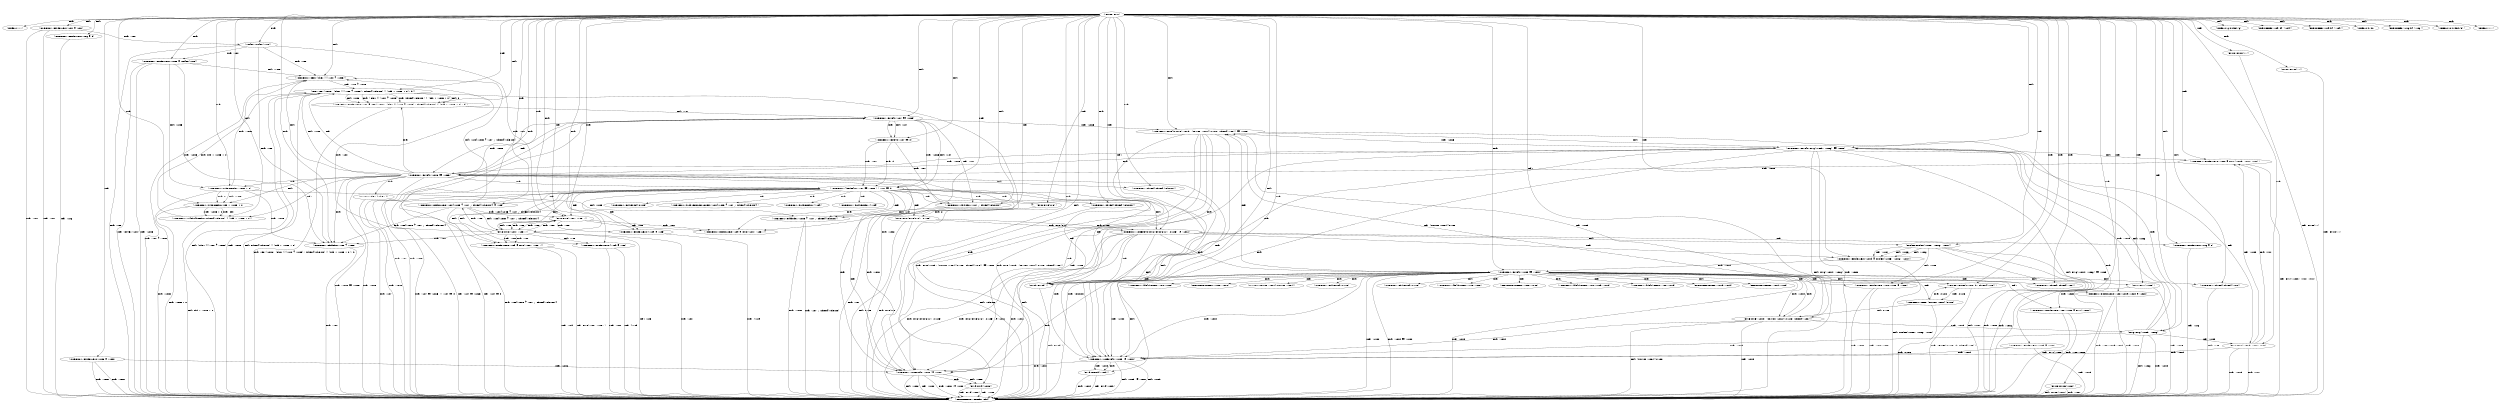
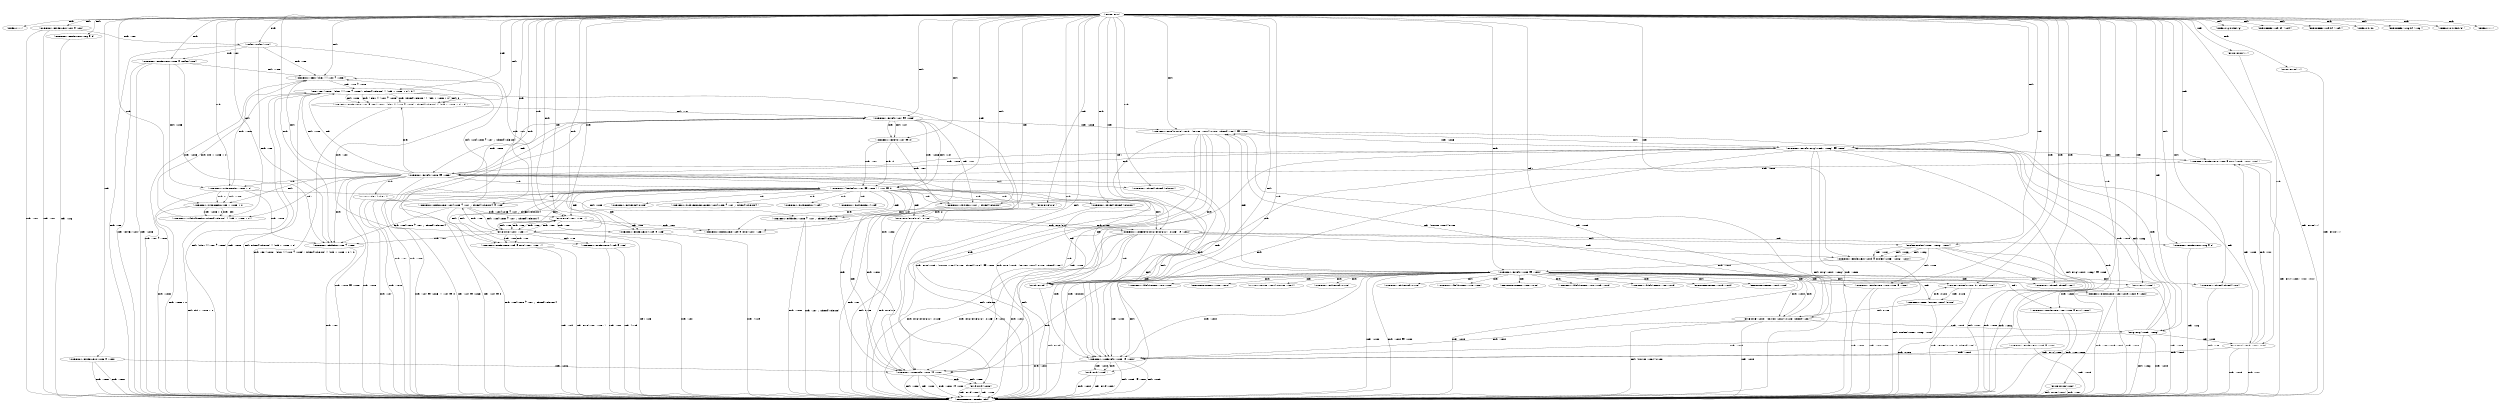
(1096, 373) -> (1096, 373)
